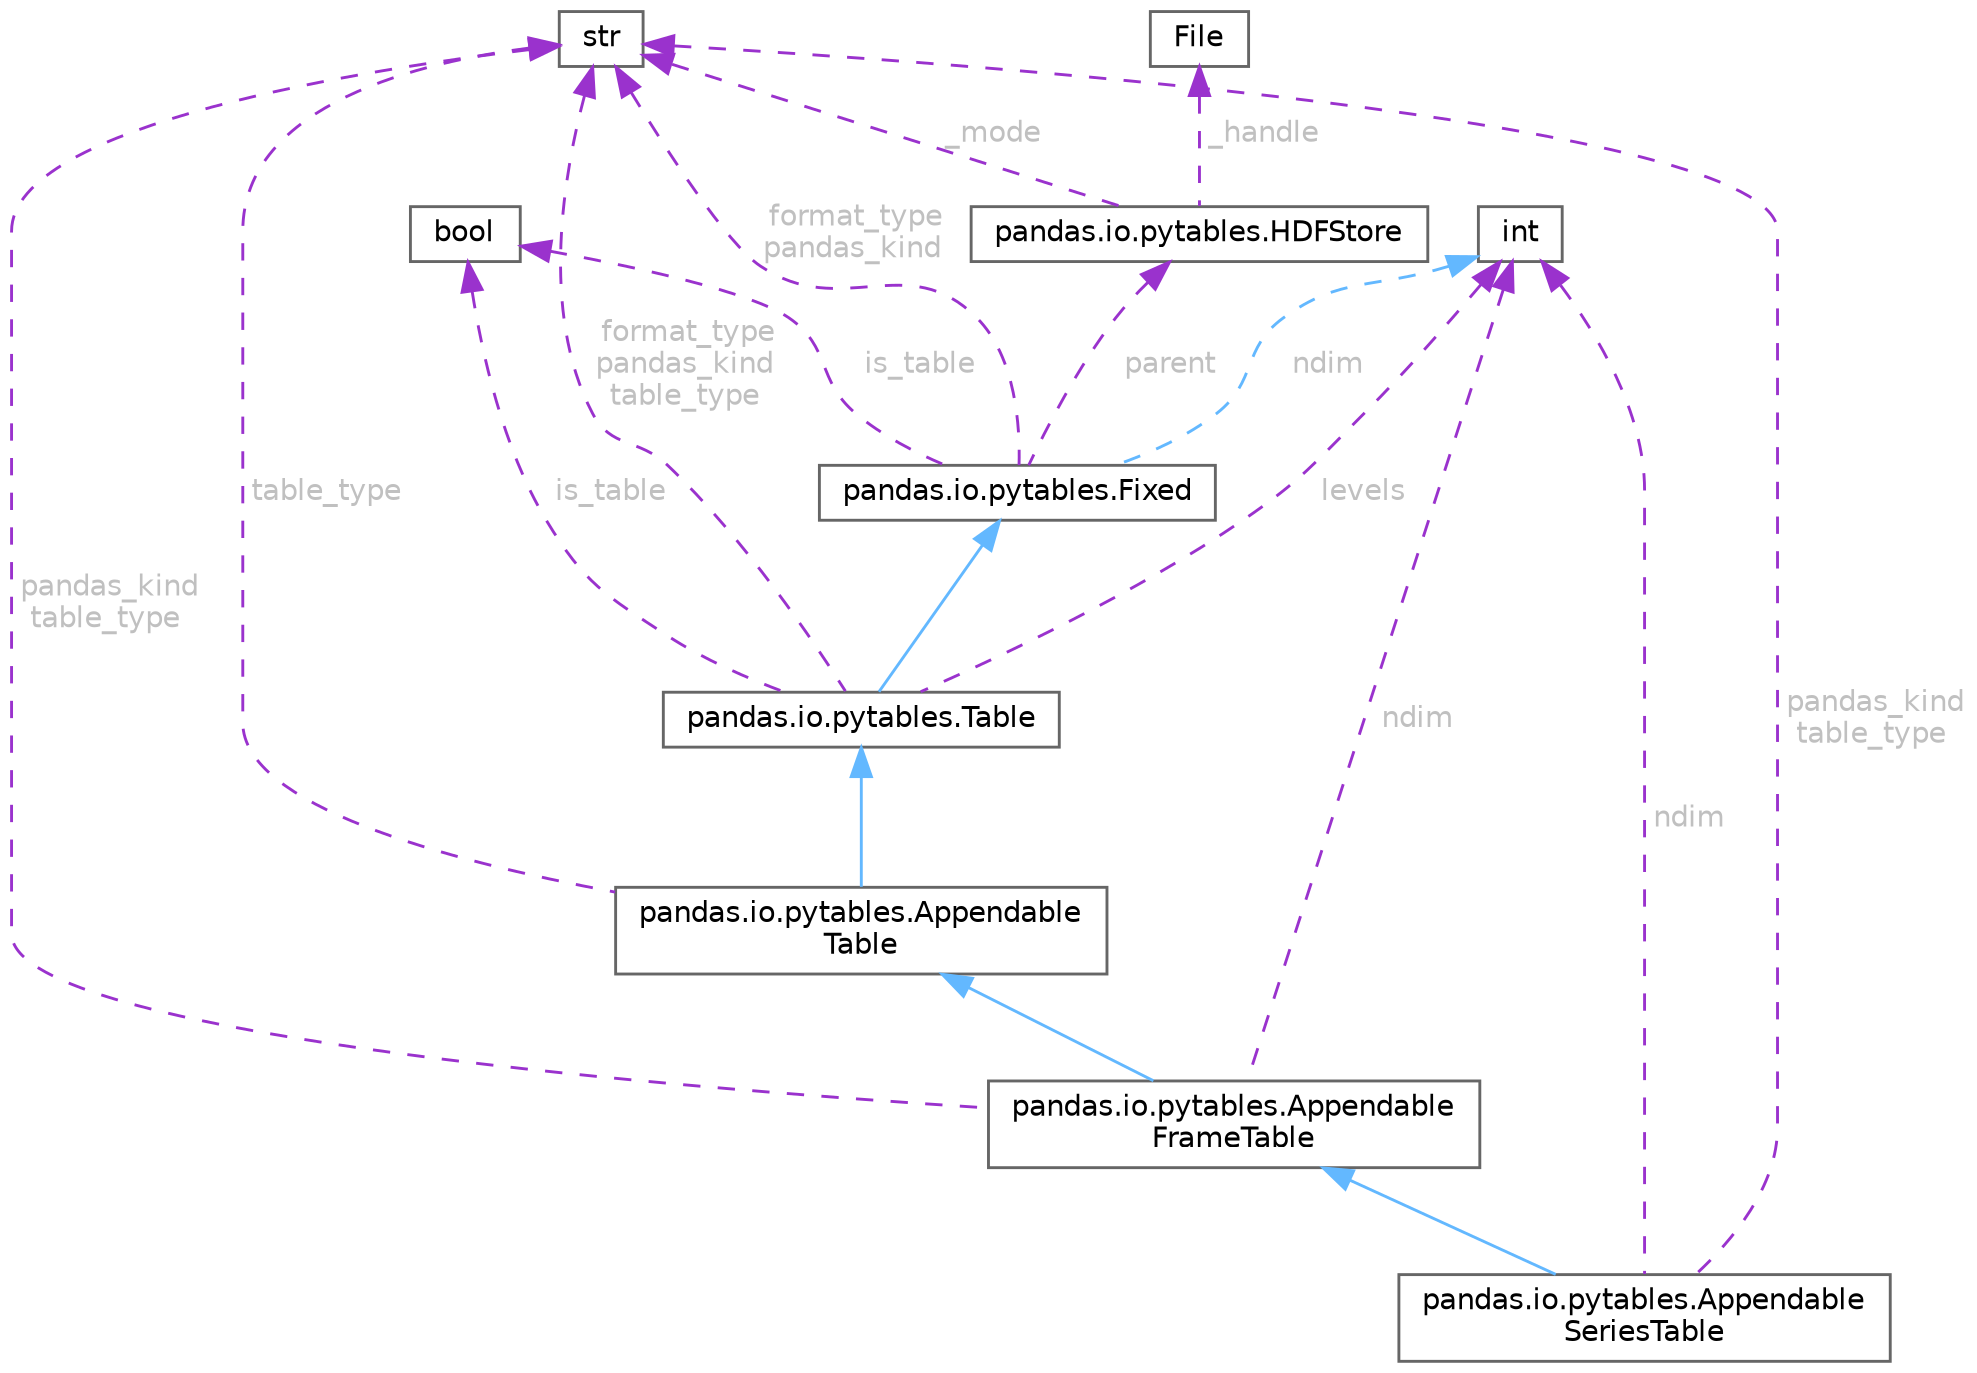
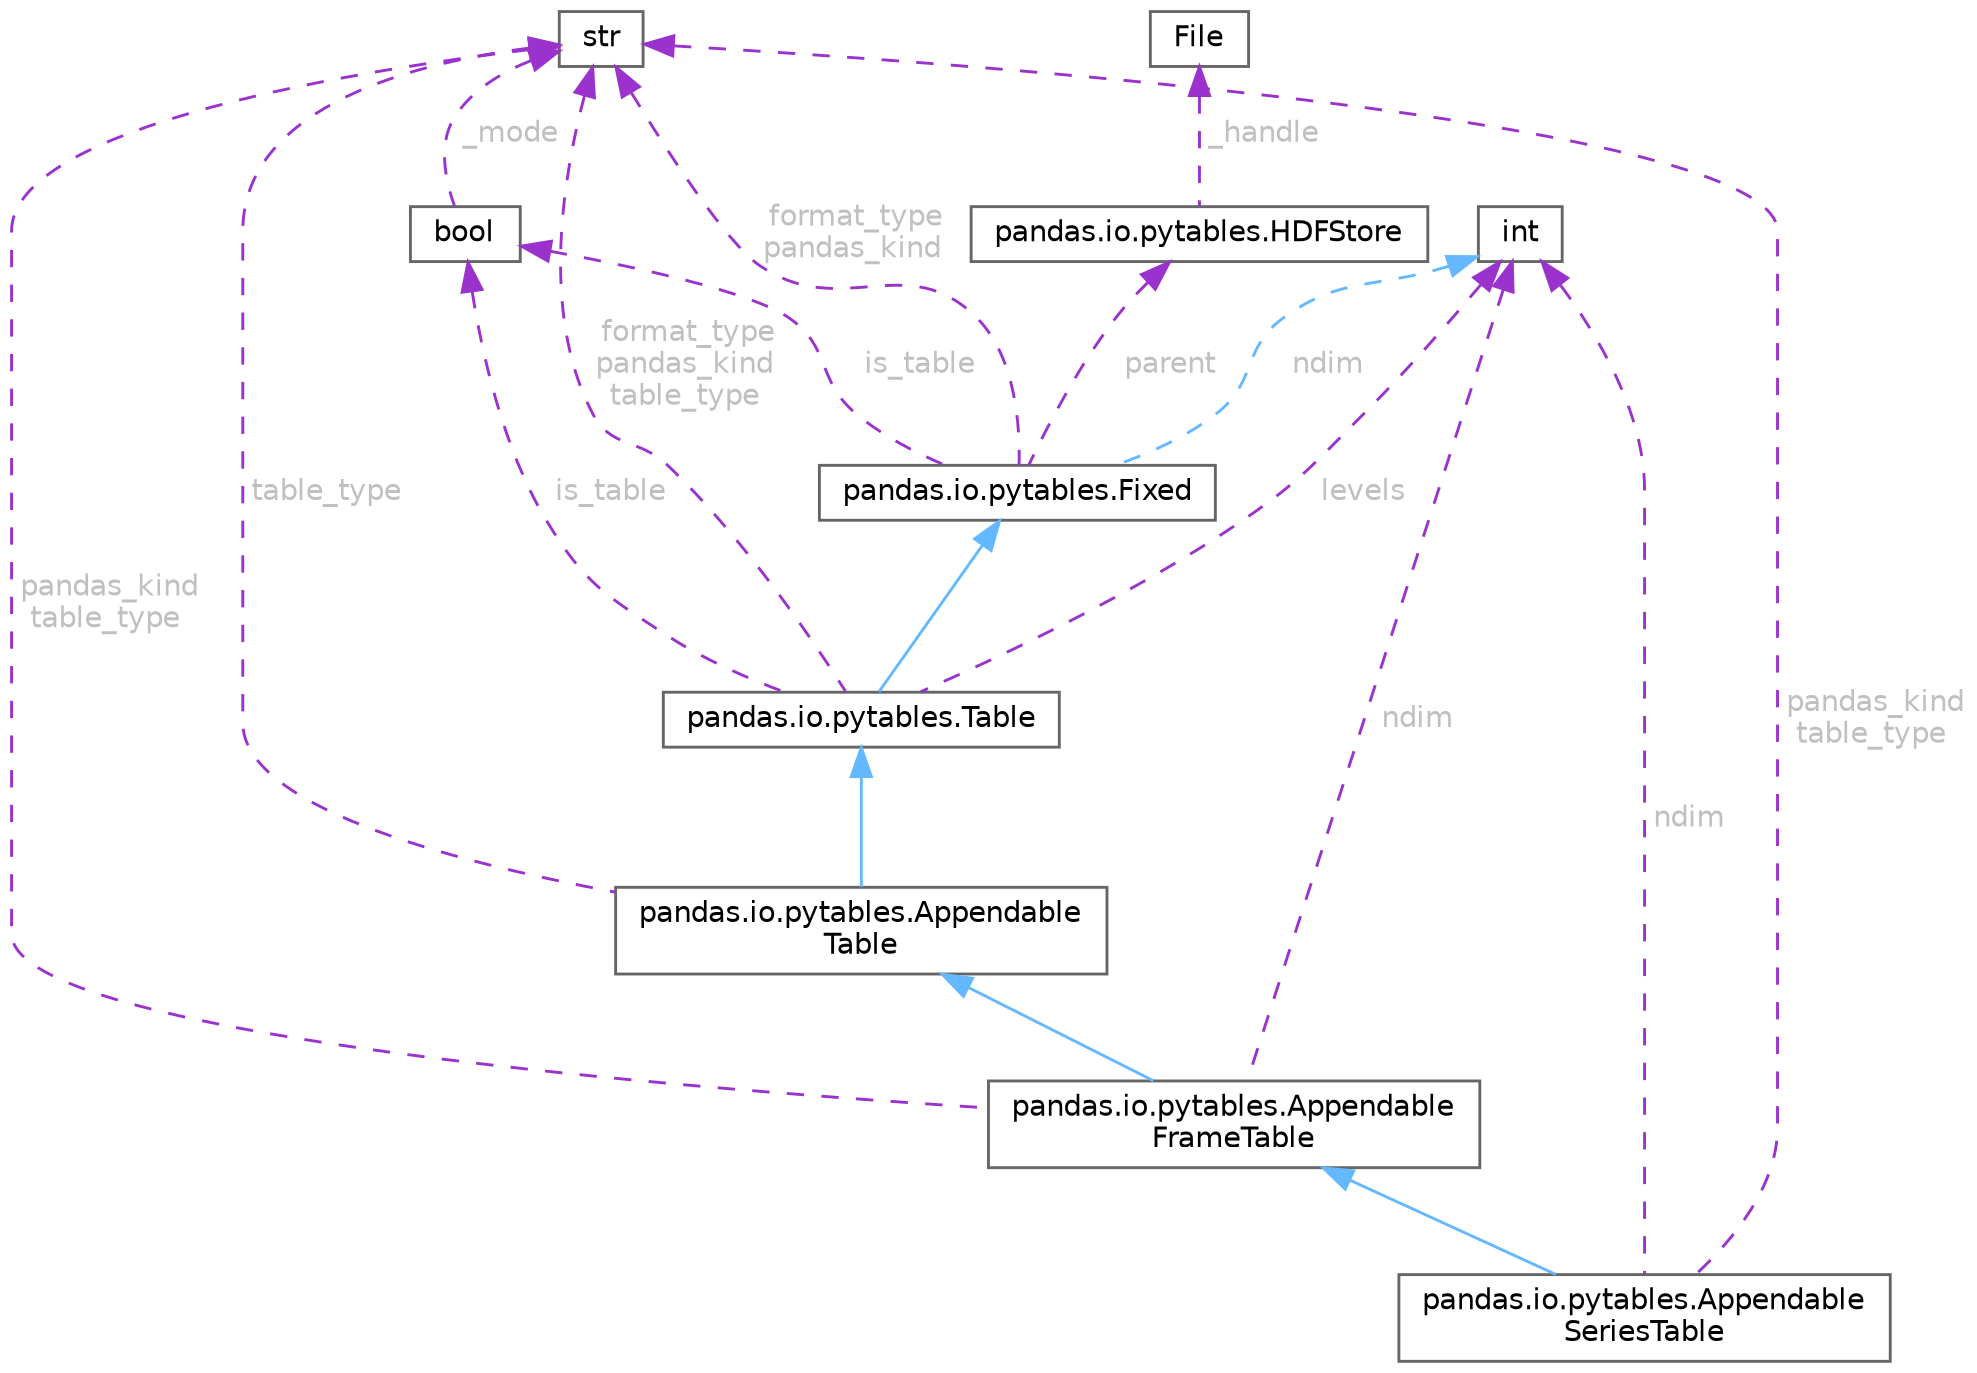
(897, 135) -> (456, 115)
